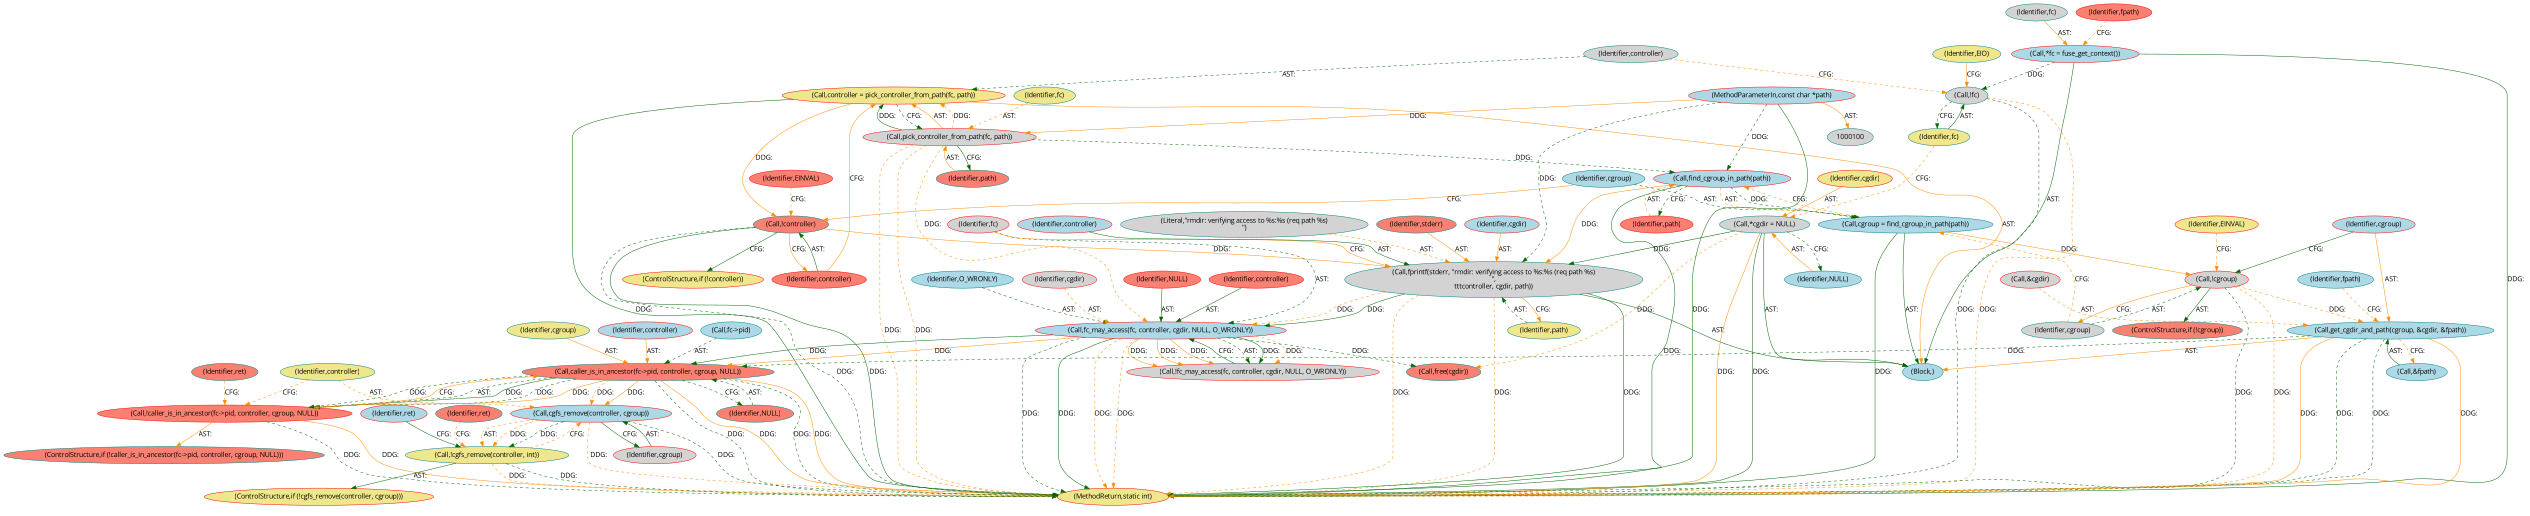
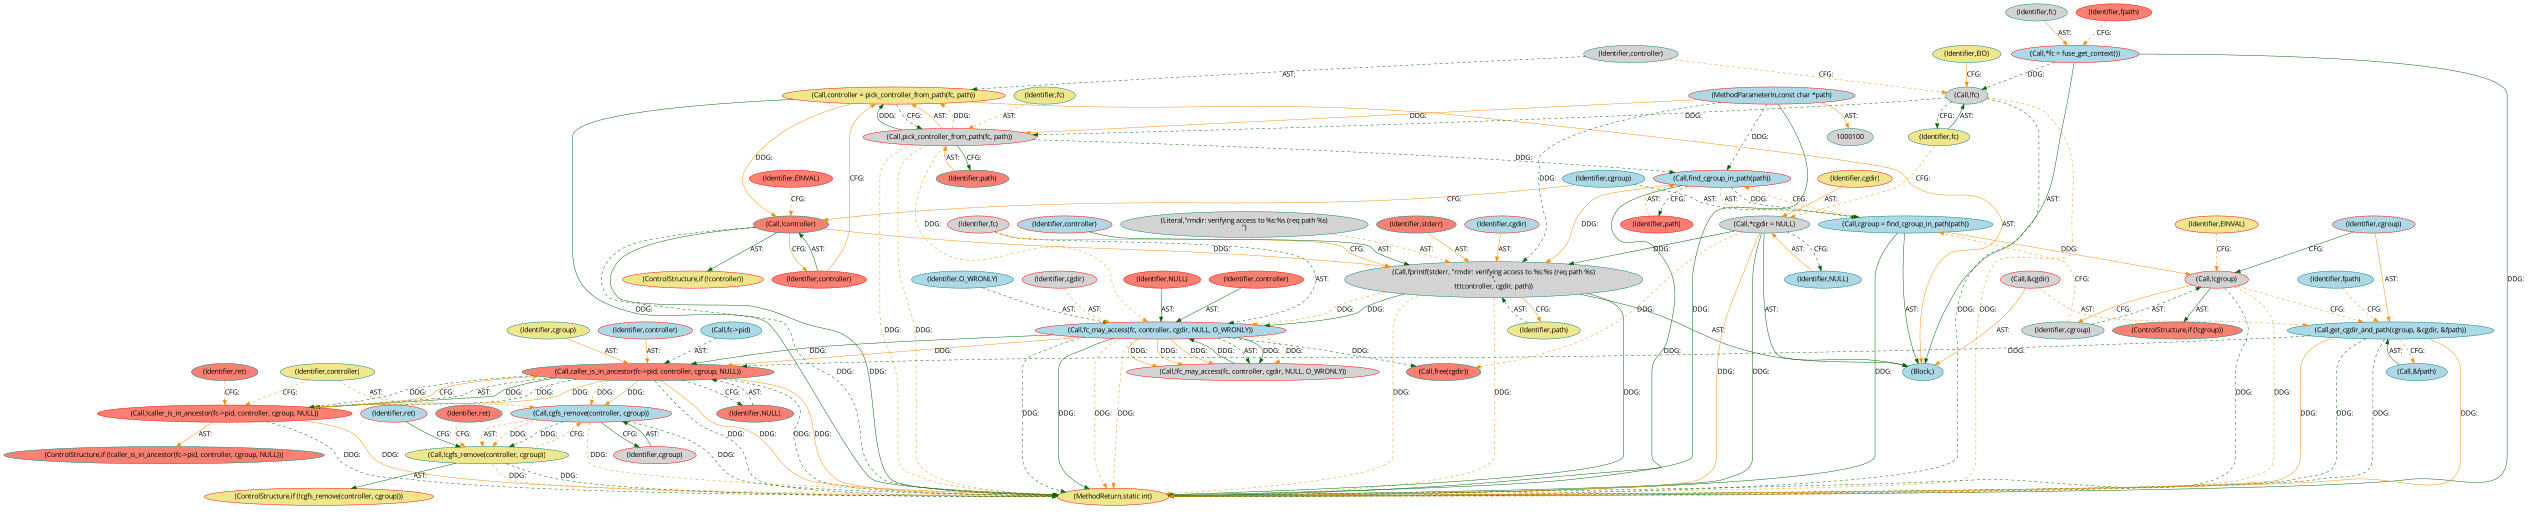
none -> (1470, 122)
(758, 250) -> (758, 250)
(2338, 310) -> (2338, 310)
(1227, 351) -> (1227, 351)
(2135, 353) -> (1987, 331)
(487, 455) -> (487, 455)
